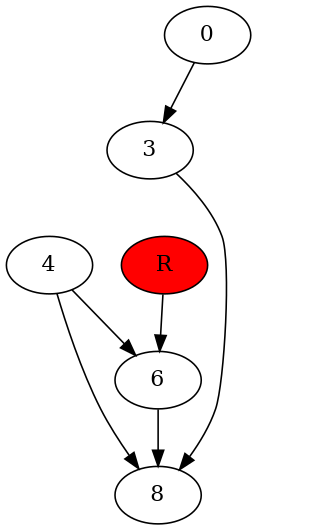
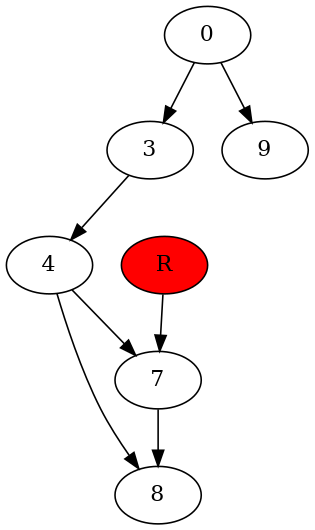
none -> (265, 150)
(226, 311) -> (105, 201)
(158, 380) -> (158, 380)
